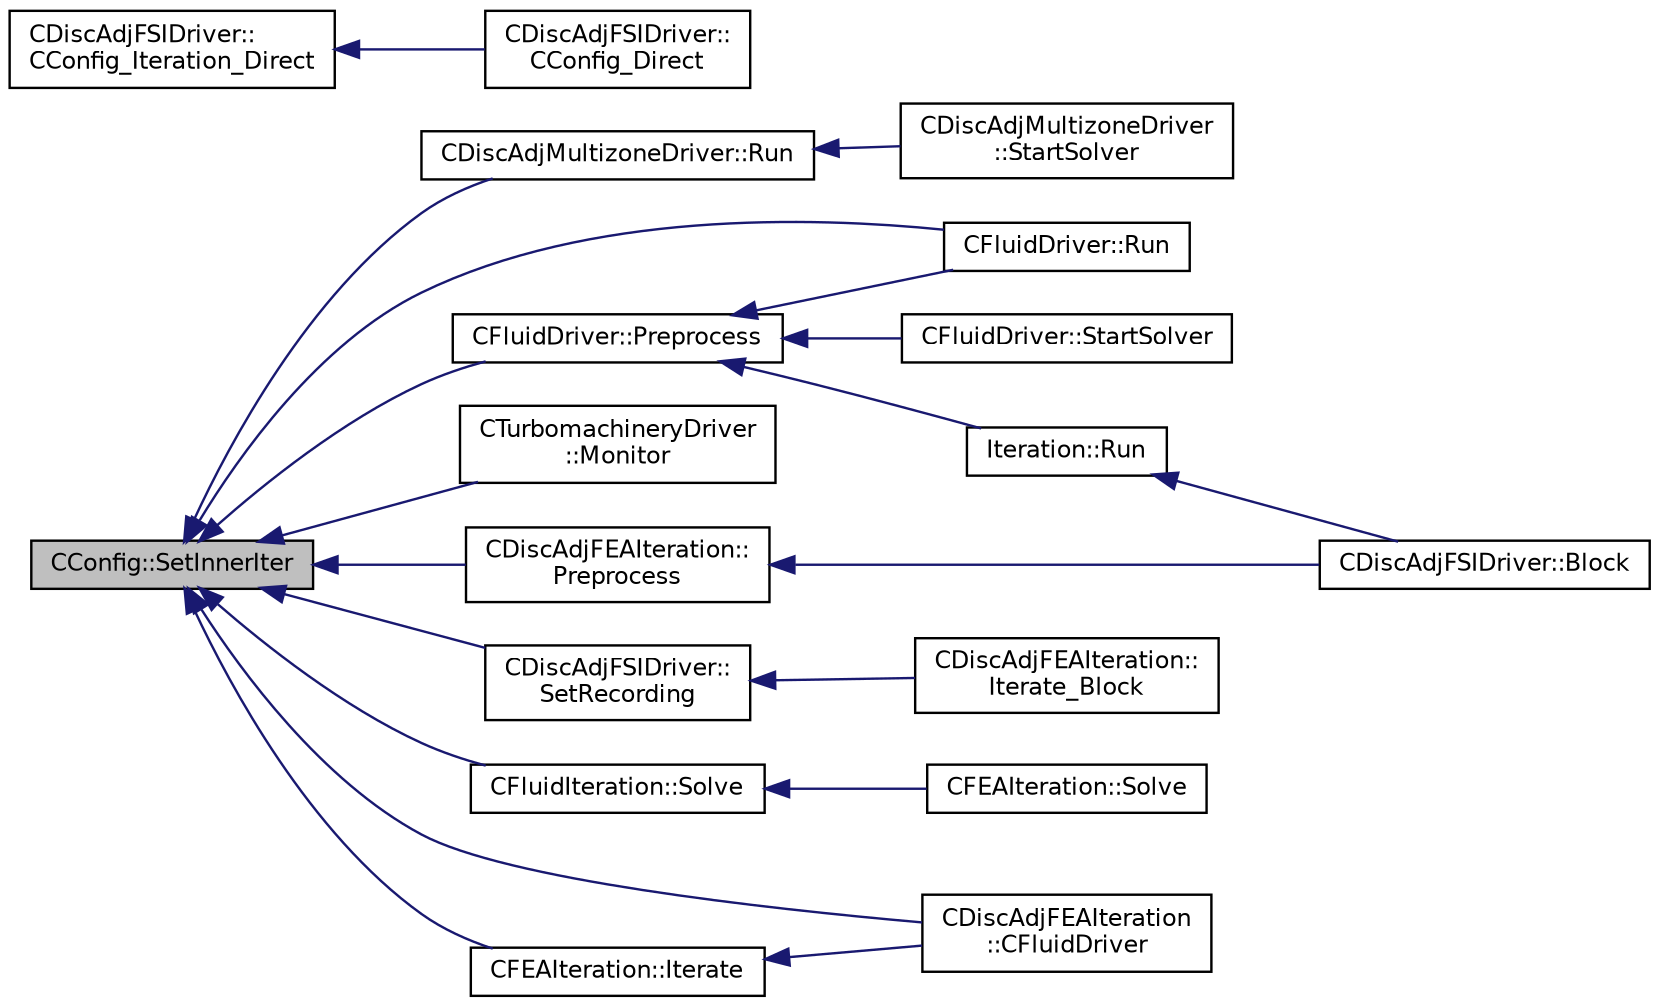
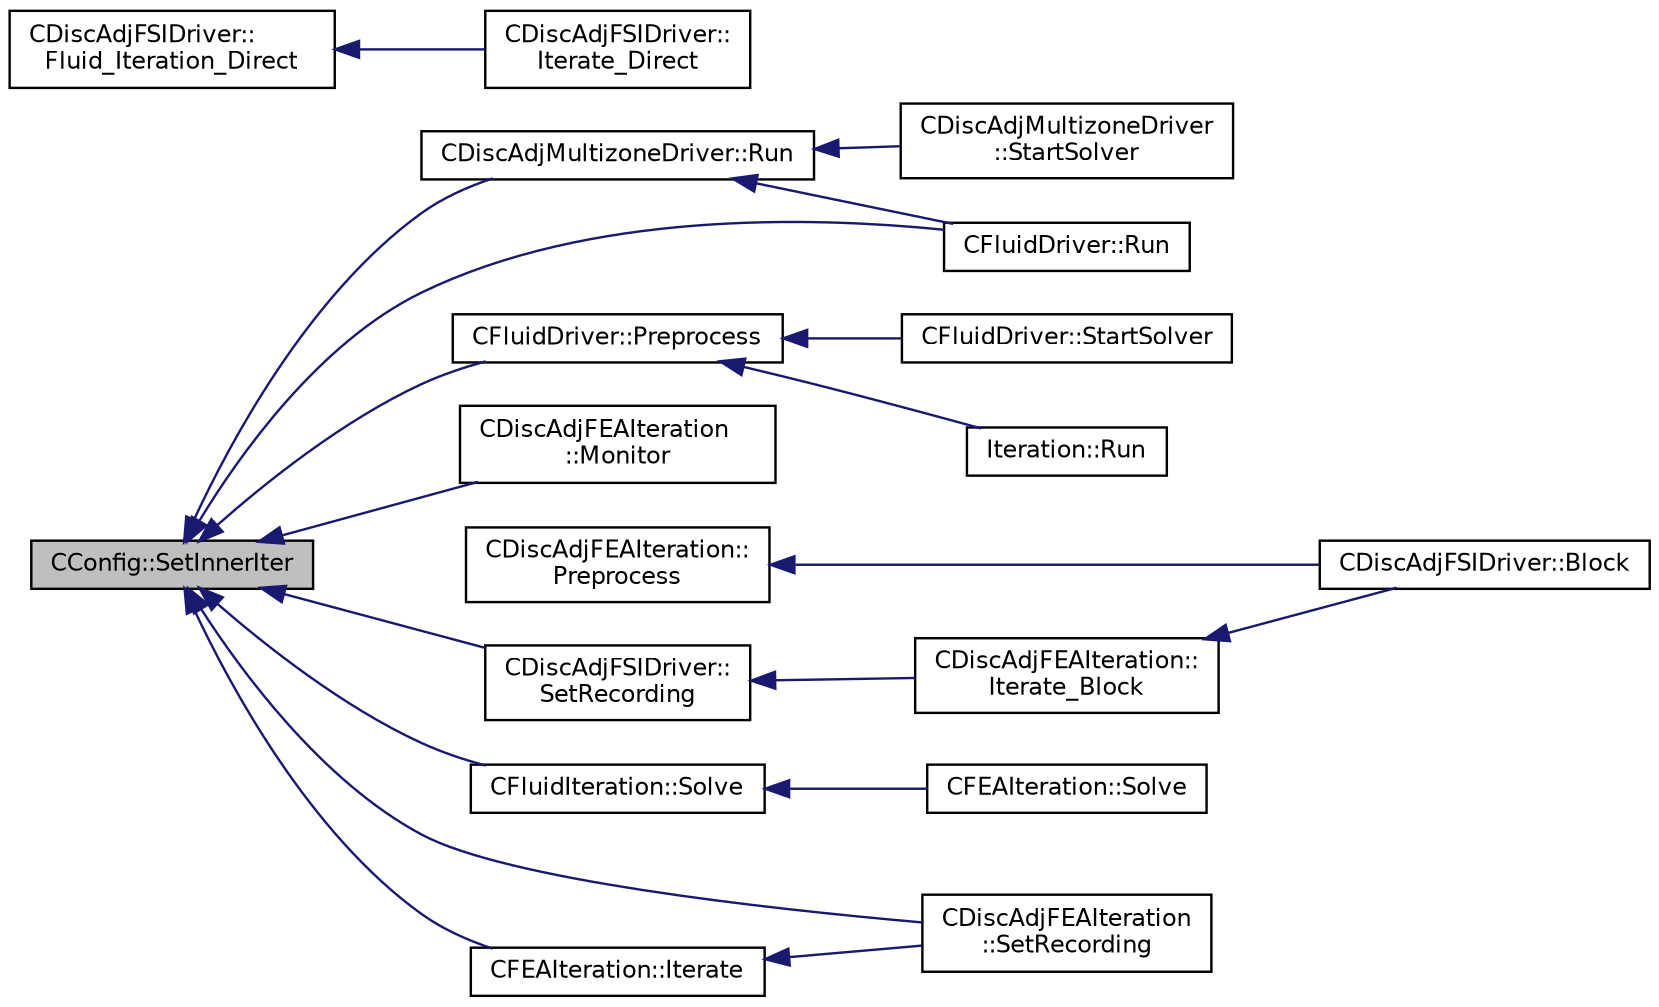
(172, 49) -> (172, 49)
(618, 49) -> (618, 49)
(855, 290) -> (855, 204)
(618, 444) -> (618, 444)
(1287, 511) -> (1312, 610)
(402, 565) -> none
(1067, 933) -> (1067, 933)
